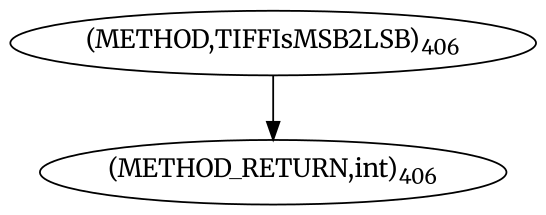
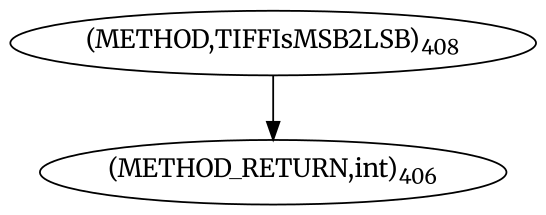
(441, 40) -> (441, 40)
